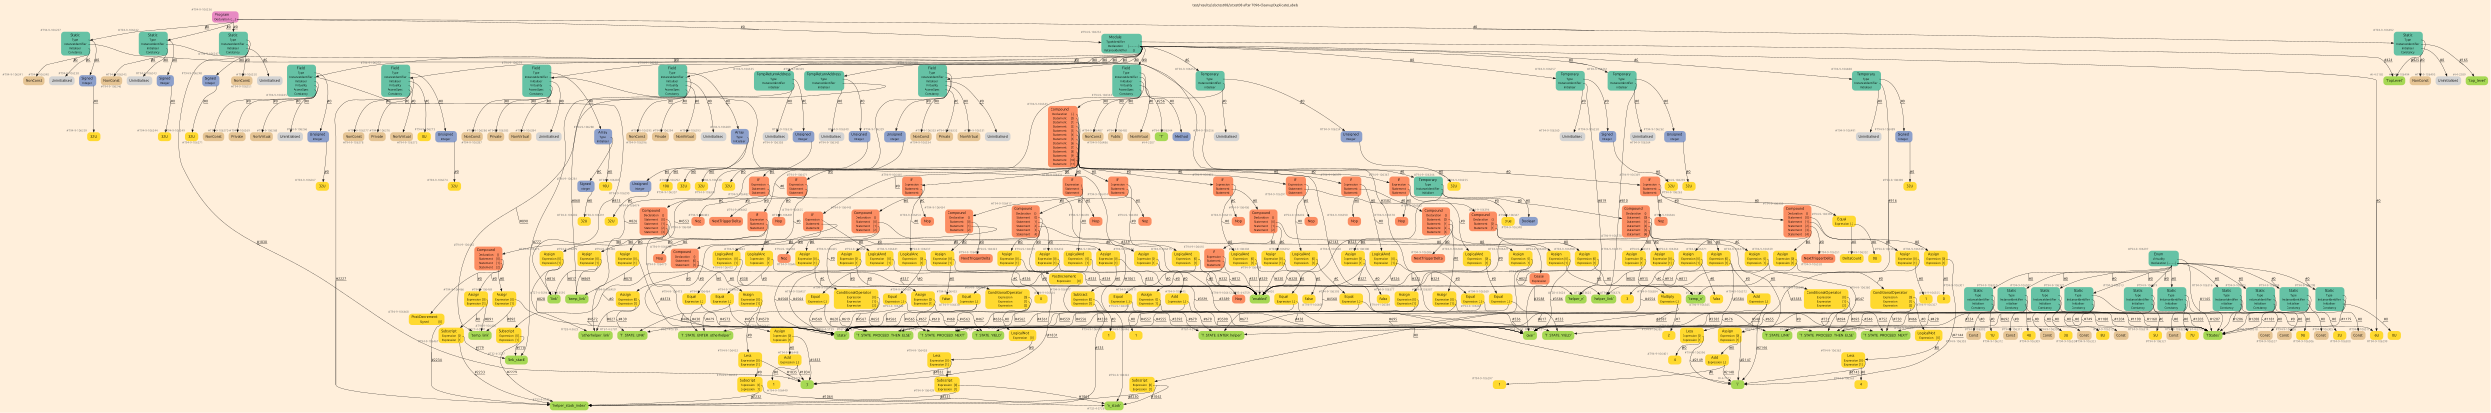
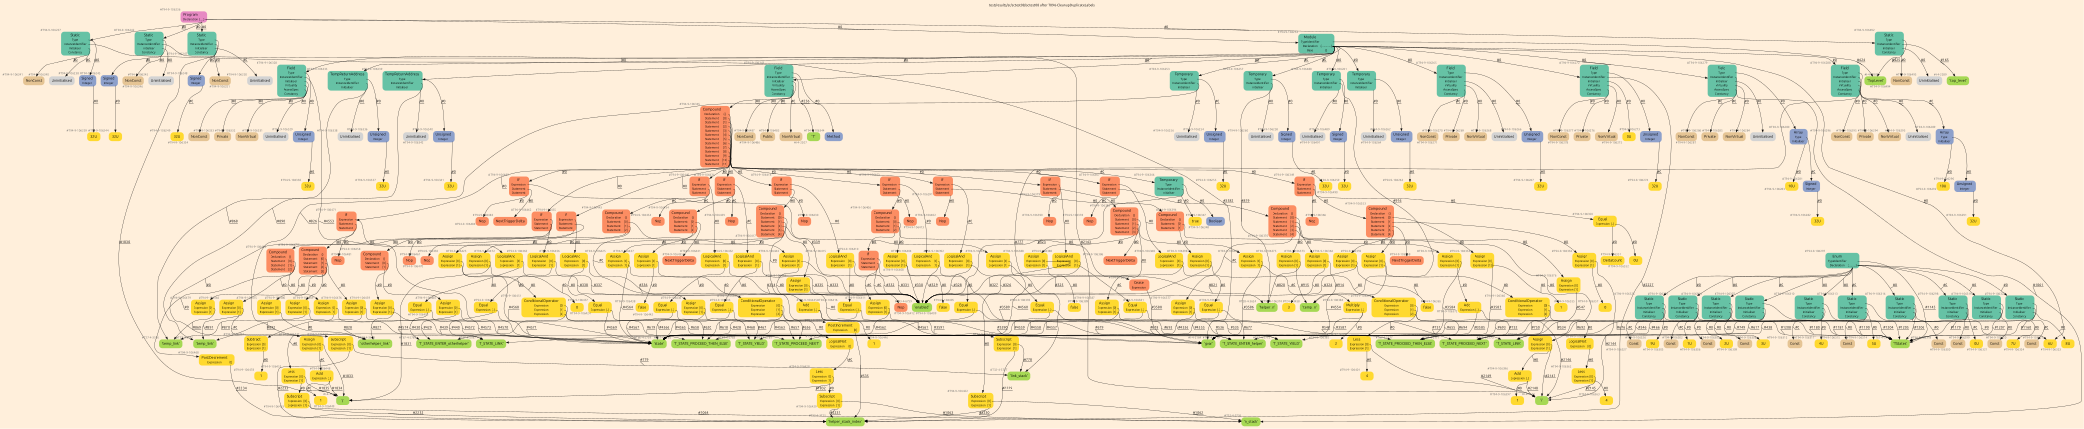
(1115, 50) -> (1310, 50)
(2159, 259) -> (1837, 261)
(554, 299) -> none
(1604, 299) -> none
(1678, 319) -> (1360, 328)
(424, 322) -> (214, 362)
(1300, 327) -> none
